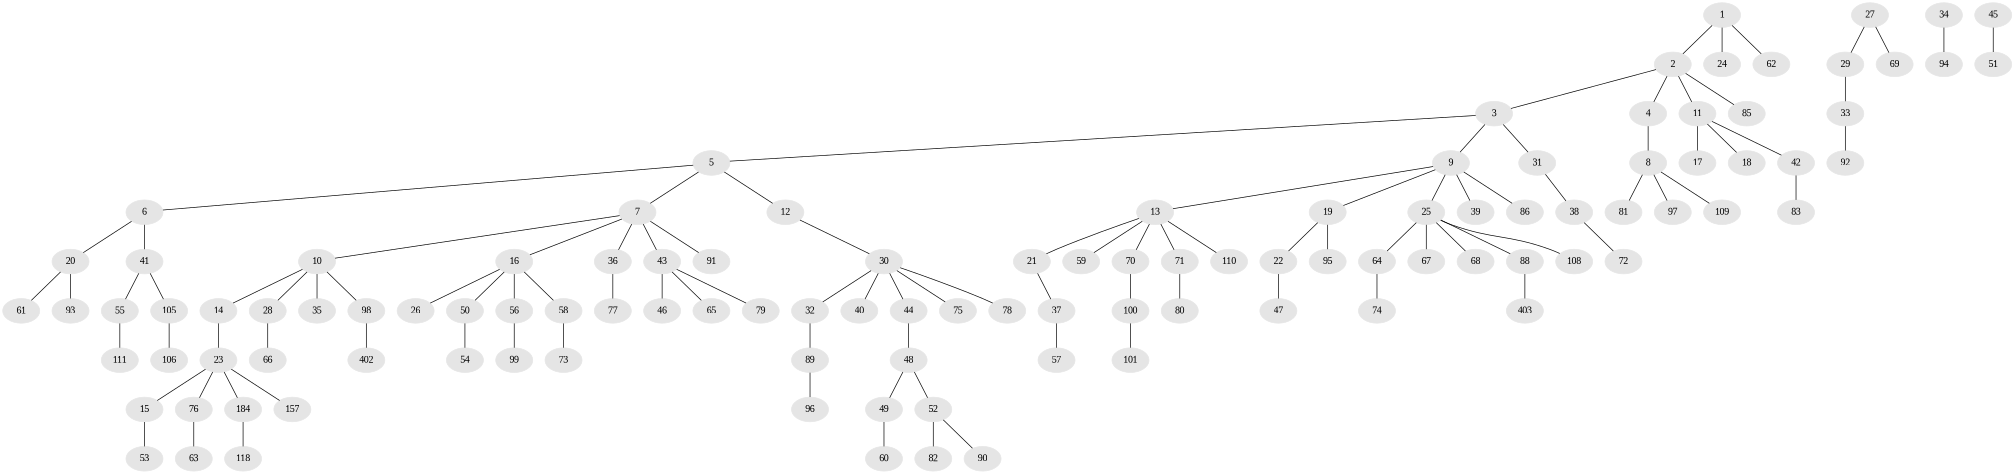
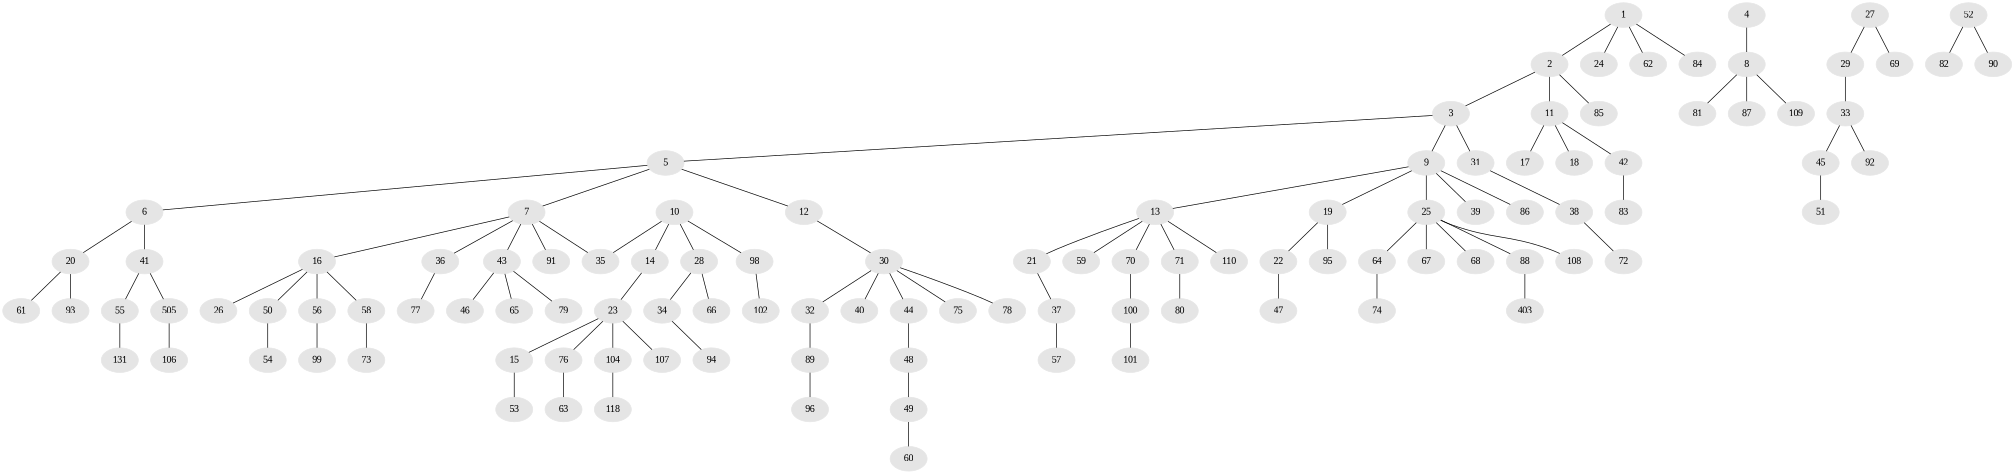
none -> (1697, 64)
(1660, 89) -> none
none -> (1833, 138)
(1673, 212) -> (1747, 114)
(477, 237) -> (564, 237)
none -> (681, 286)
(169, 311) -> (169, 311)
(120, 360) -> (120, 360)
(366, 360) -> (761, 311)
(921, 385) -> none
(243, 409) -> (613, 360)
(292, 409) -> (662, 360)
